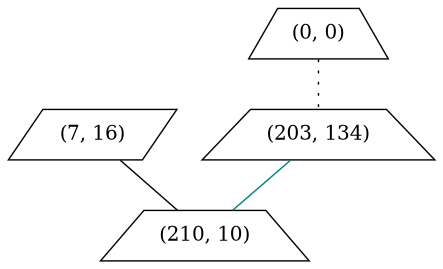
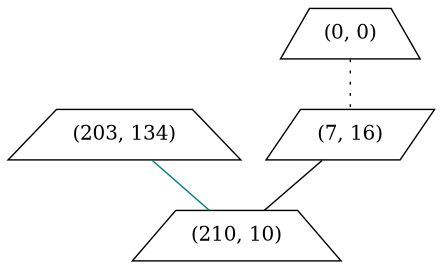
(318, 84) -> (350, 84)
